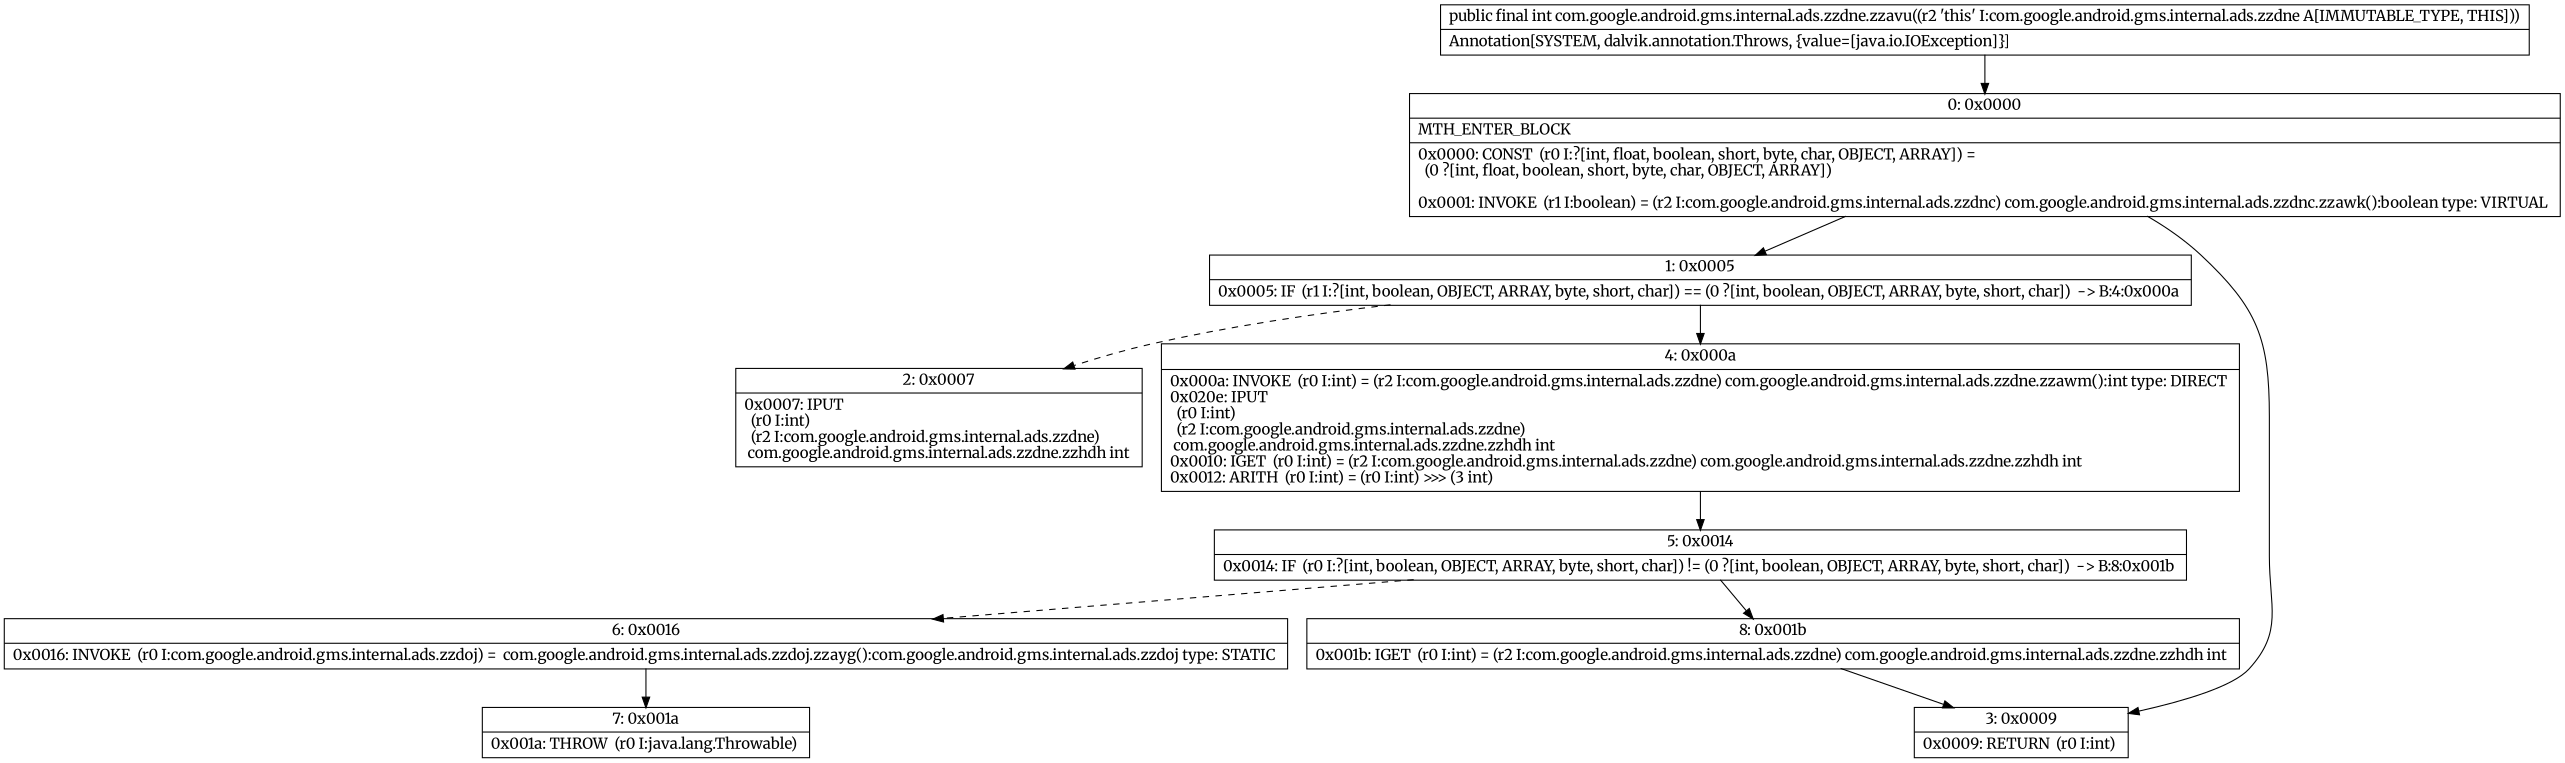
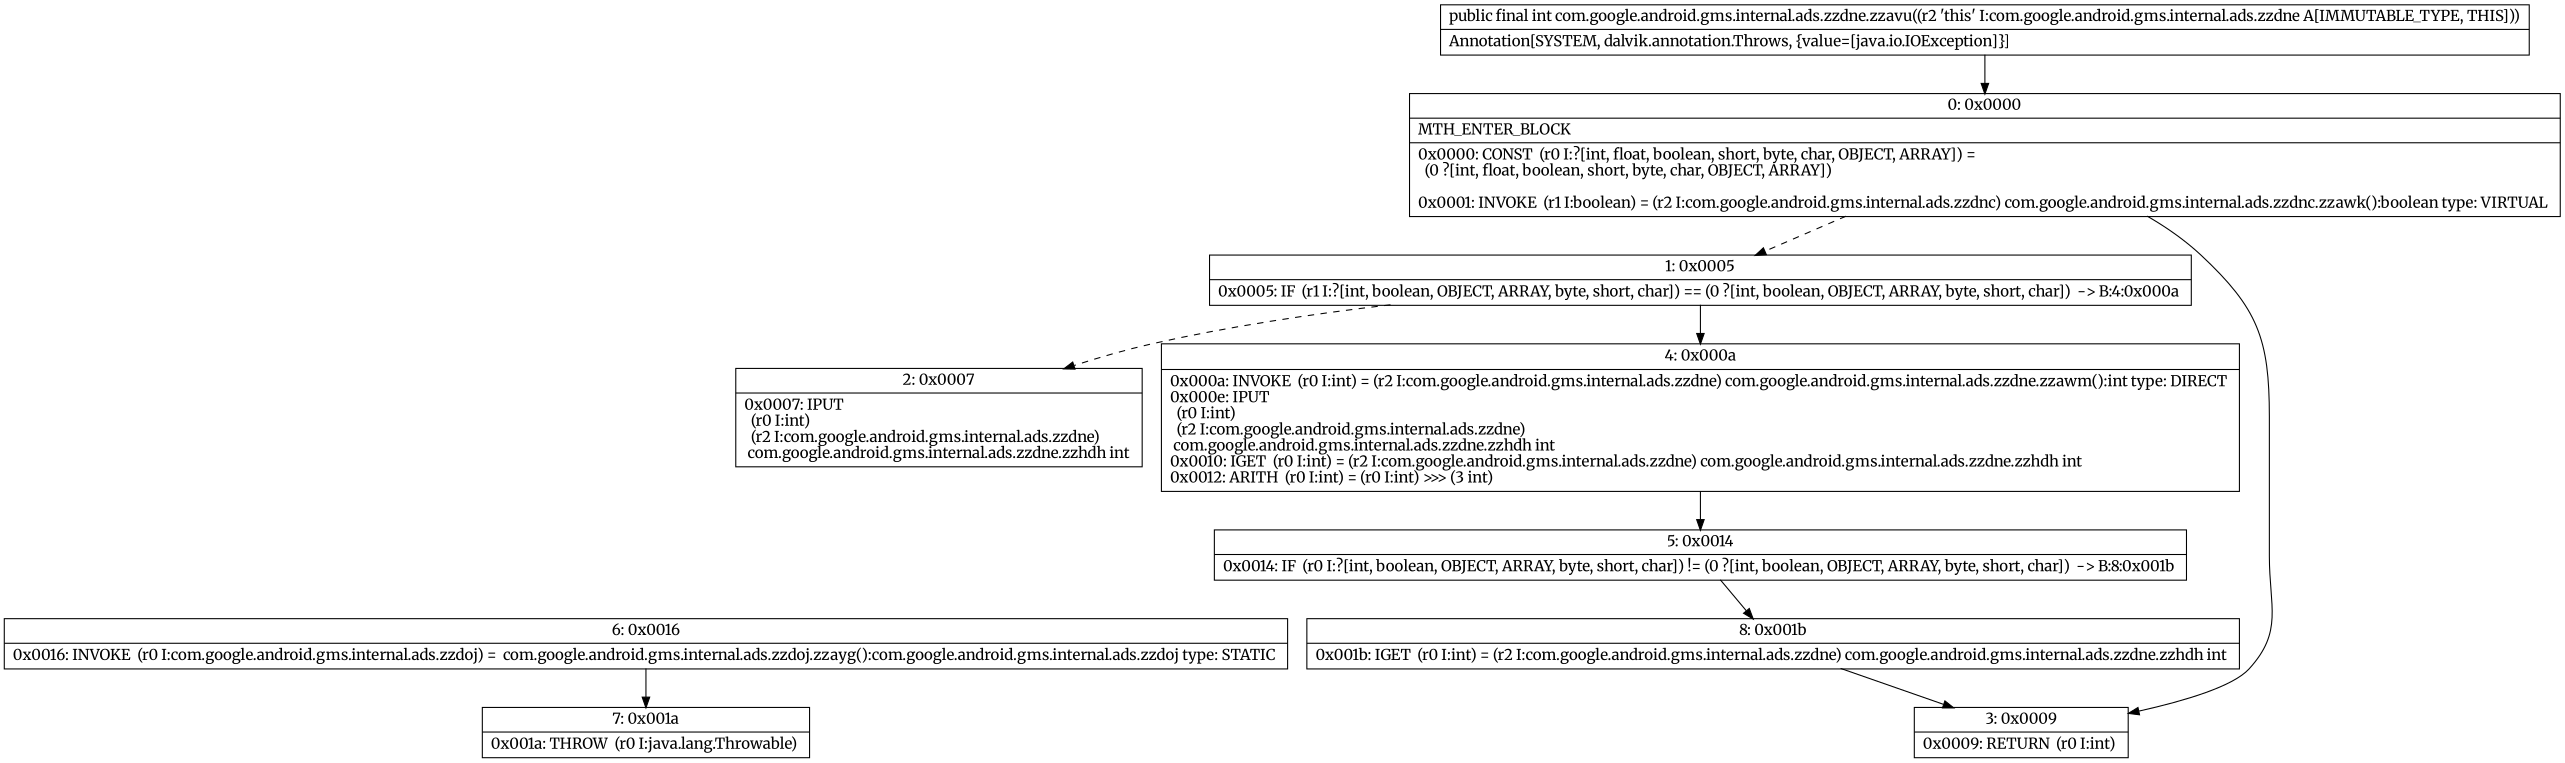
(1806, 234) -> (1806, 234)
(1222, 398) -> (1223, 398)
(1179, 599) -> none
